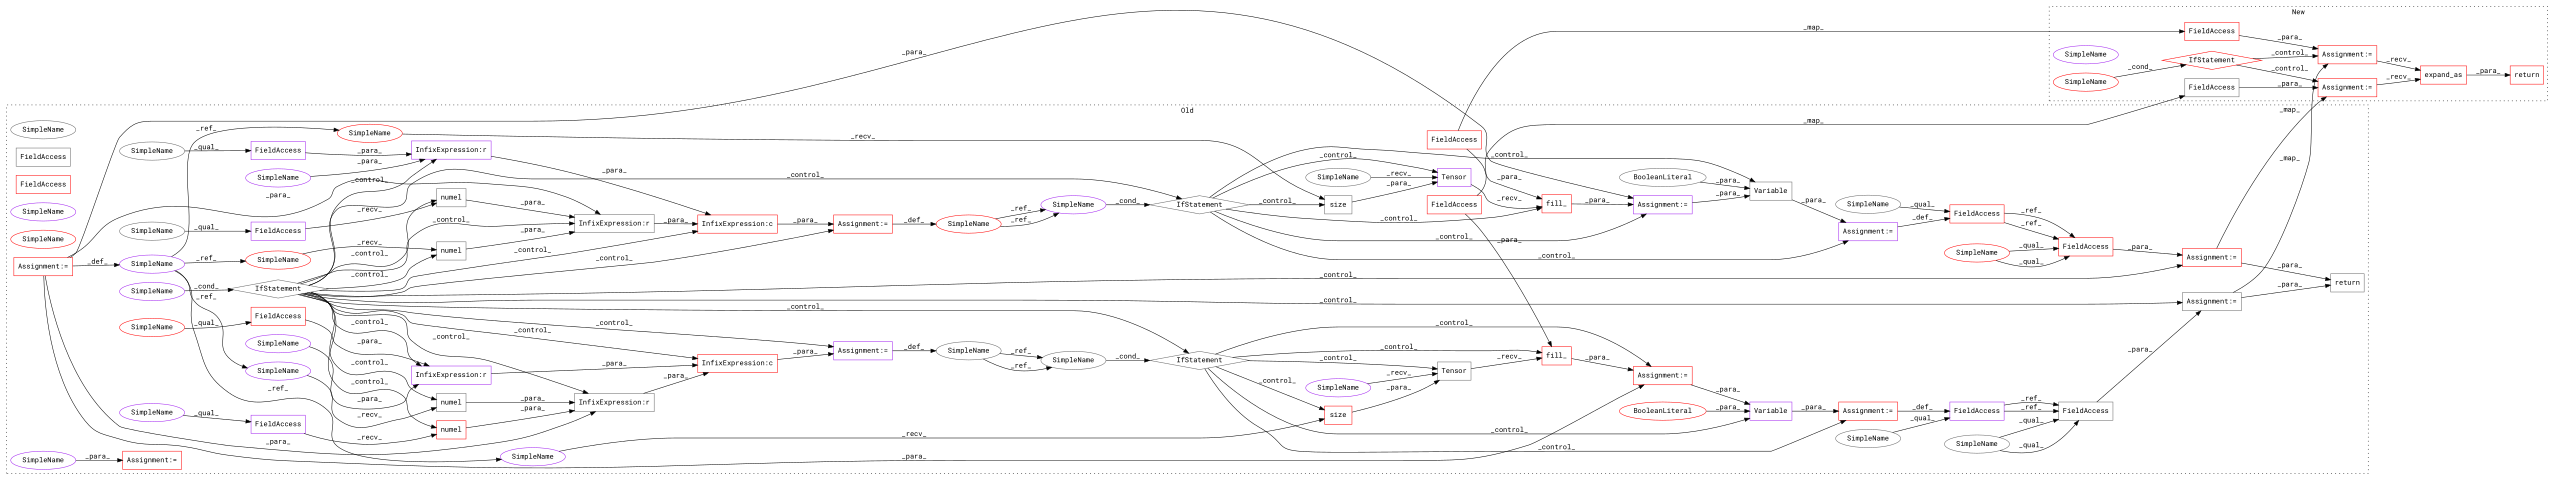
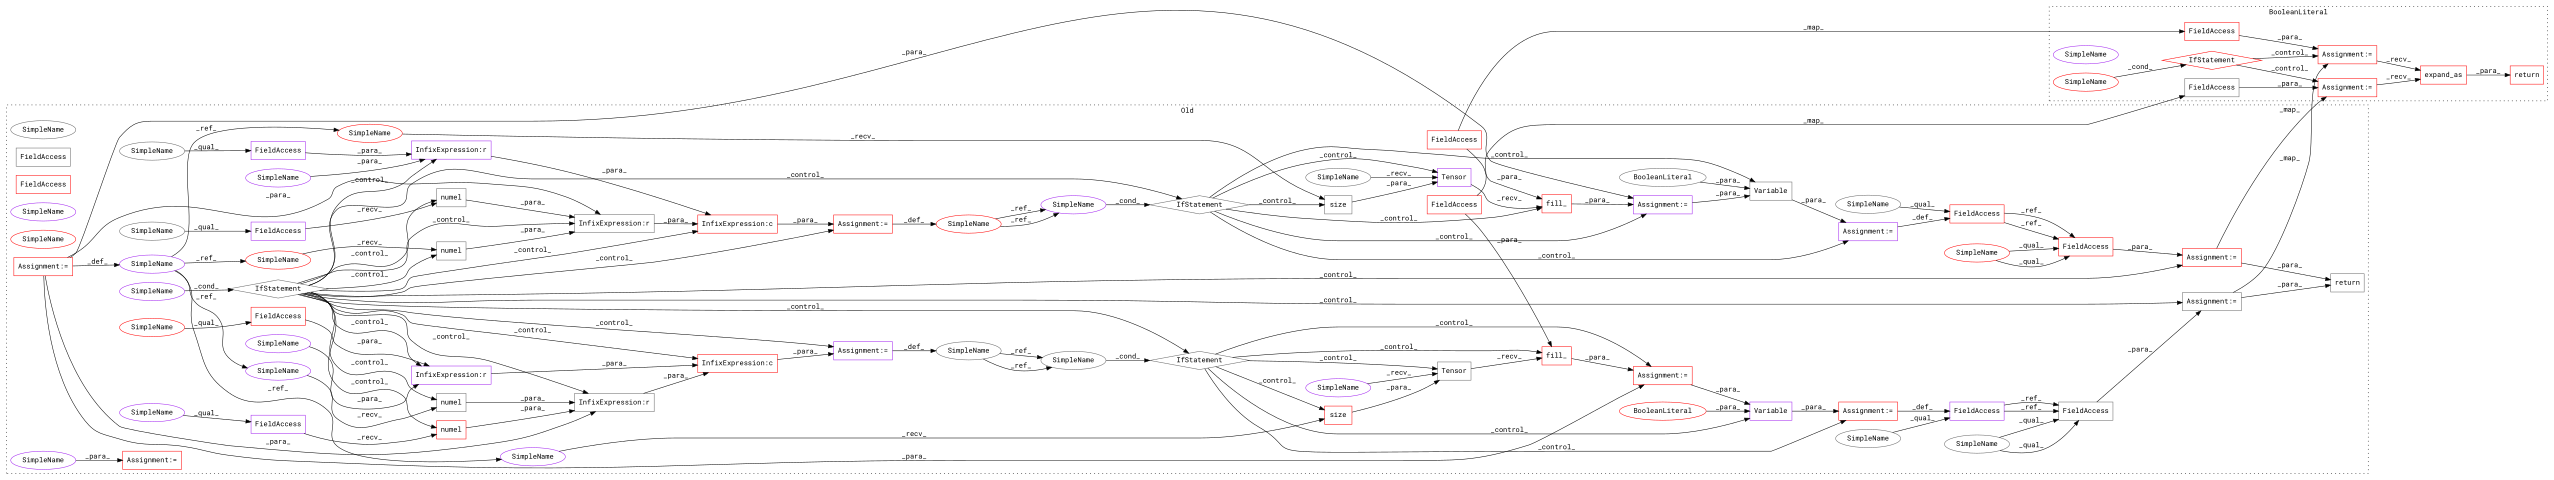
(2298, 12) -> (2298, 12)
